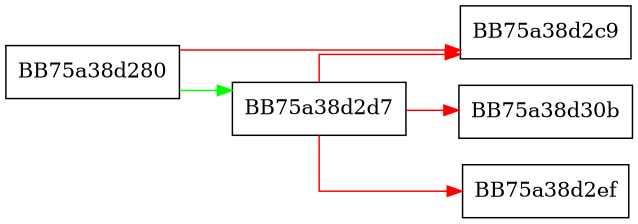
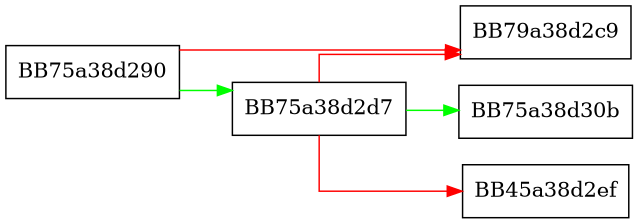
(546, 32) -> (546, 32)
(93, 72) -> (93, 72)
(425, 110) -> (425, 110)
(546, 191) -> (546, 191)
